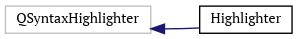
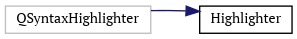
(182, 29) -> (168, 11)
